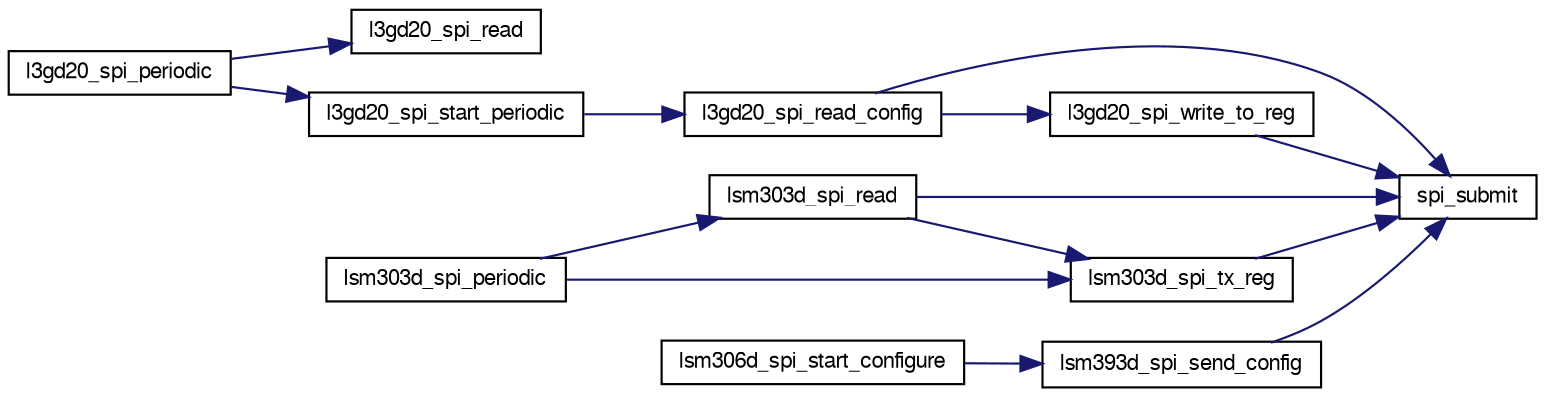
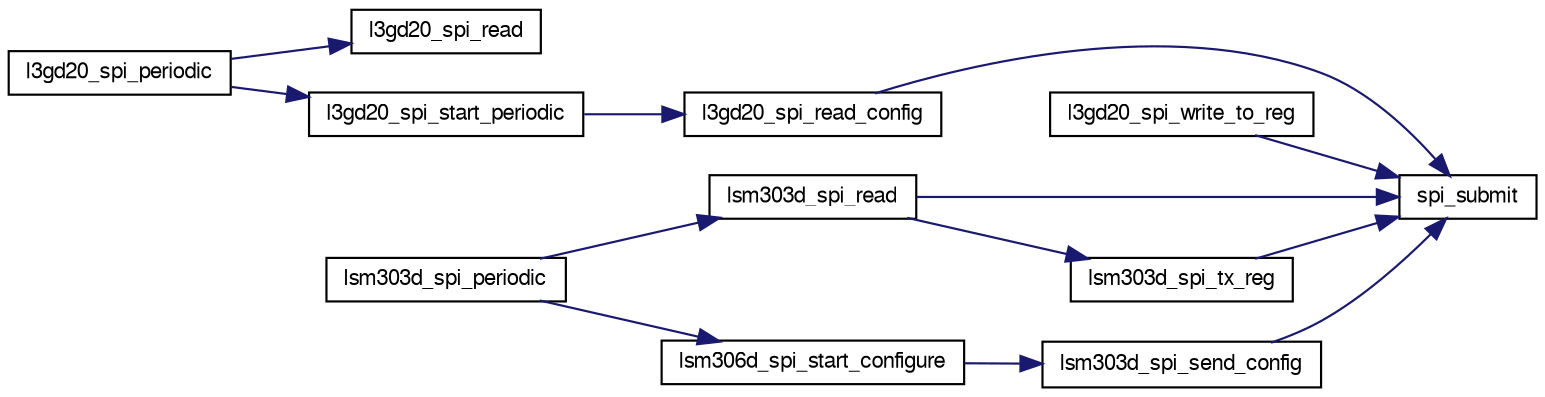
(984, 114) -> none
(807, 280) -> (619, 319)
(1182, 365) -> (1182, 365)
